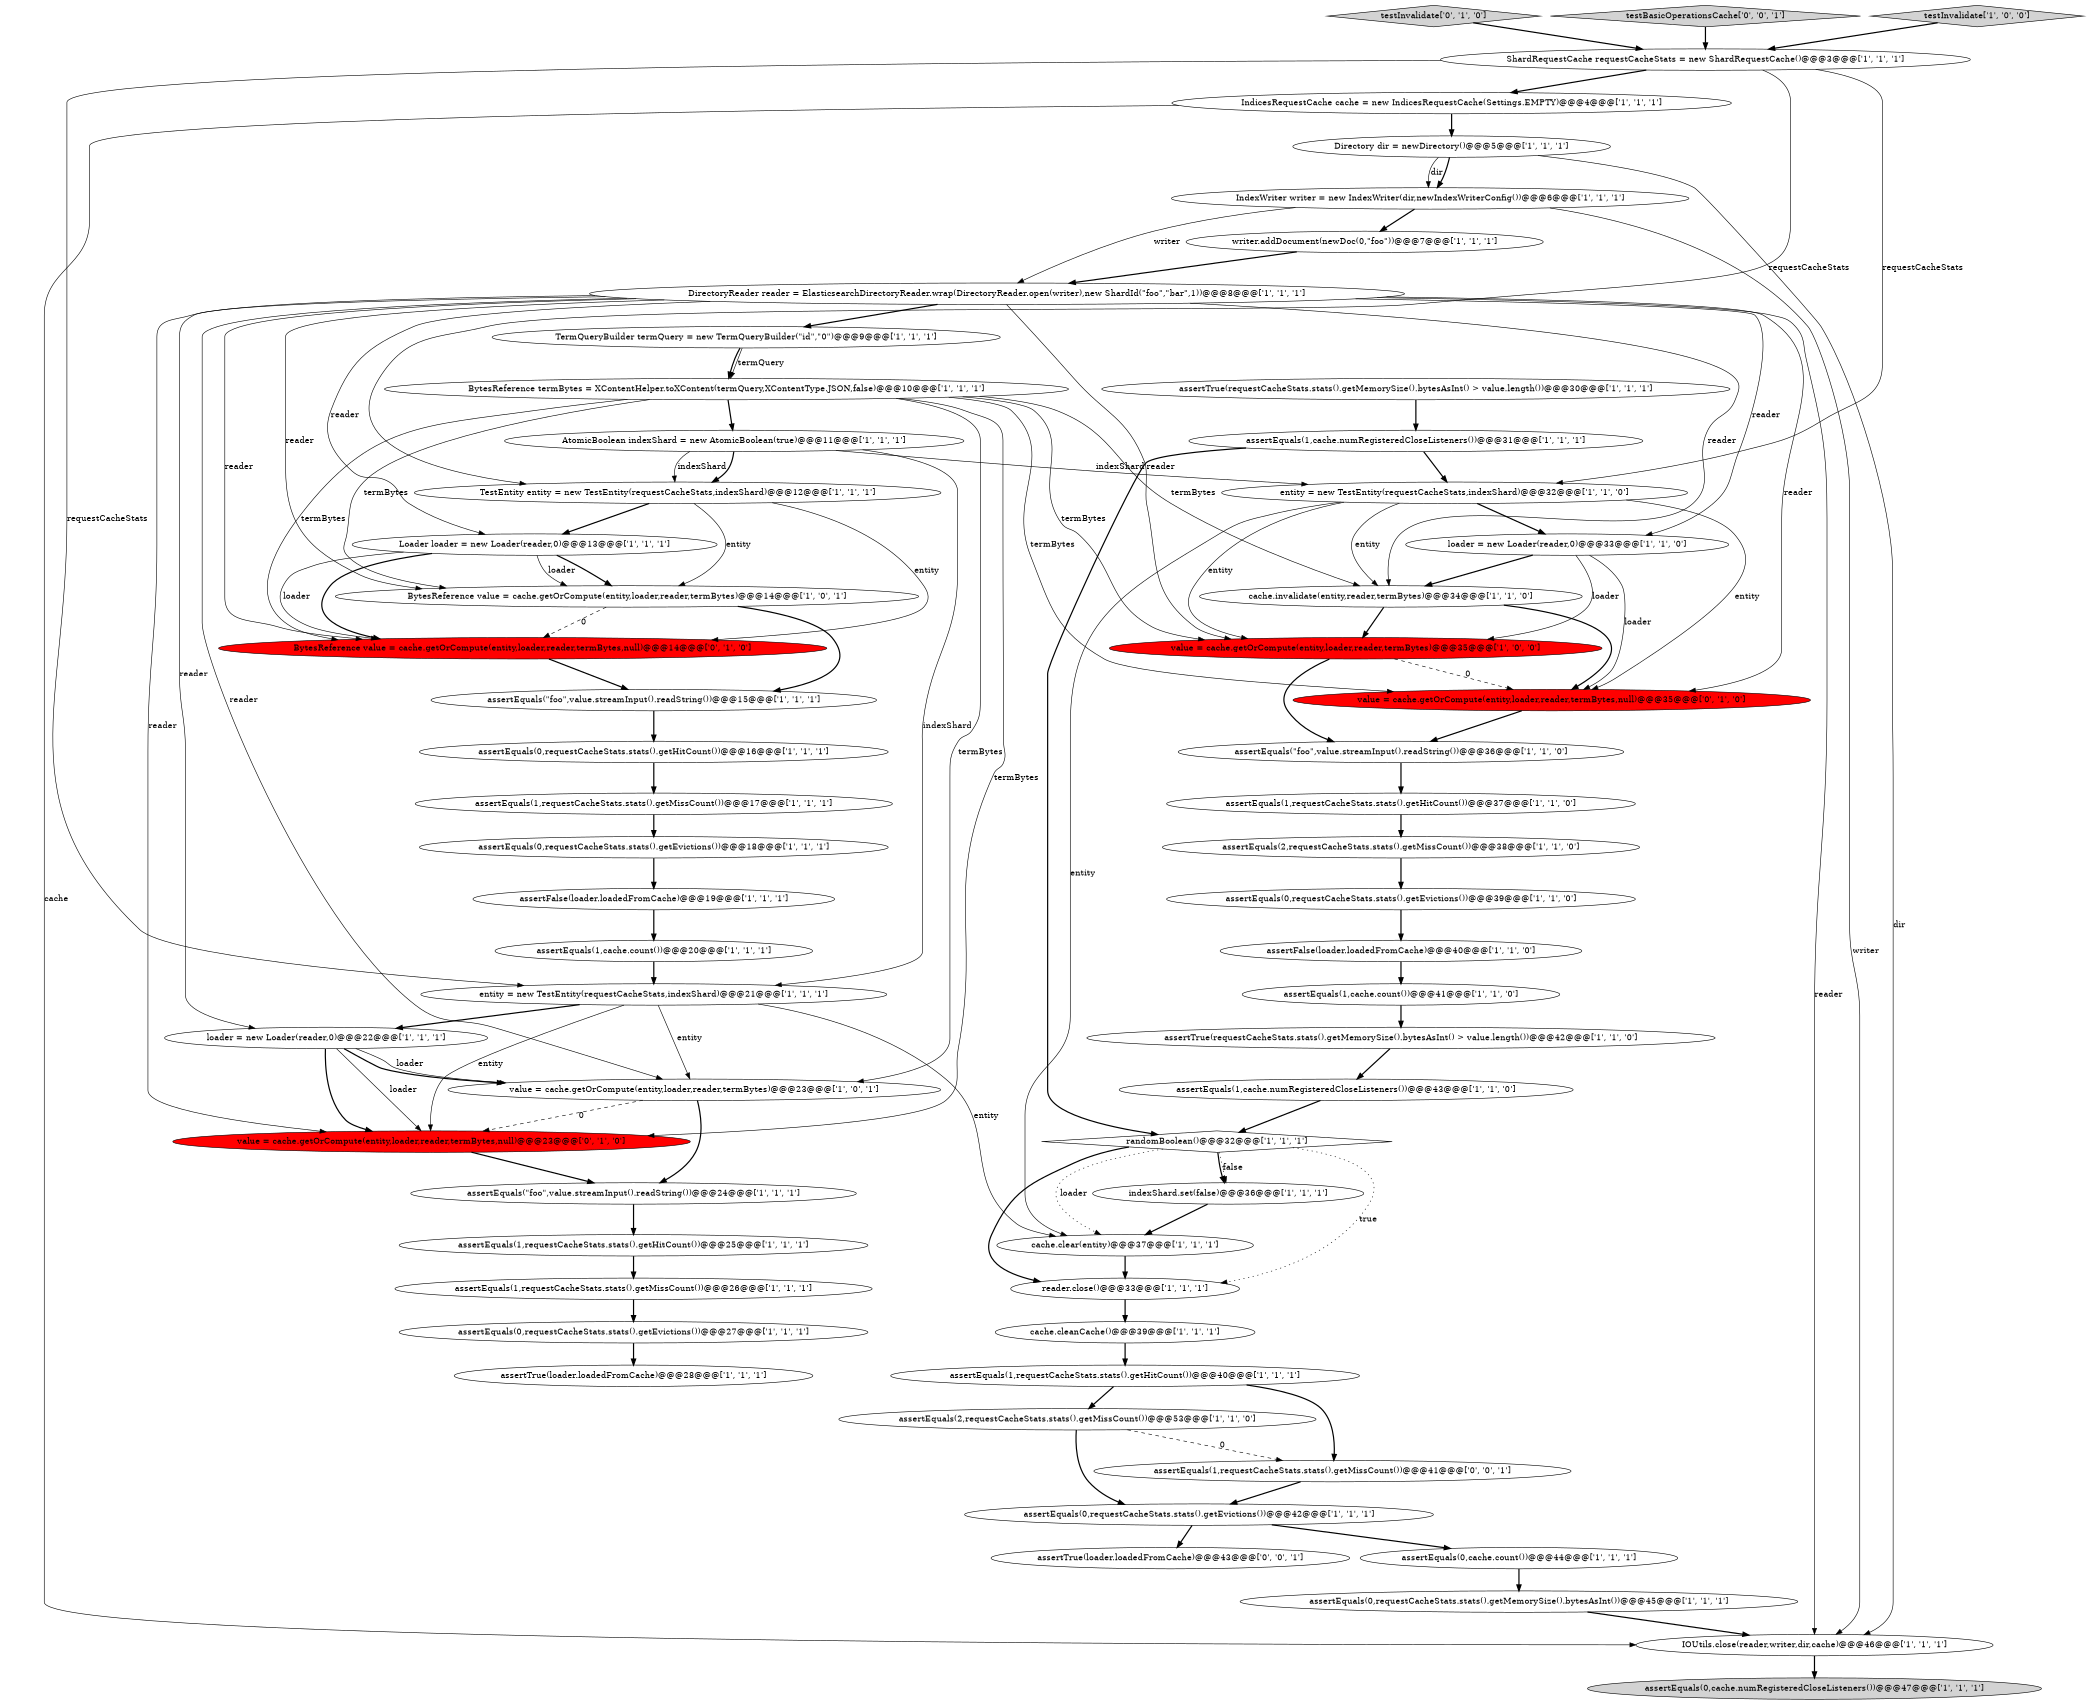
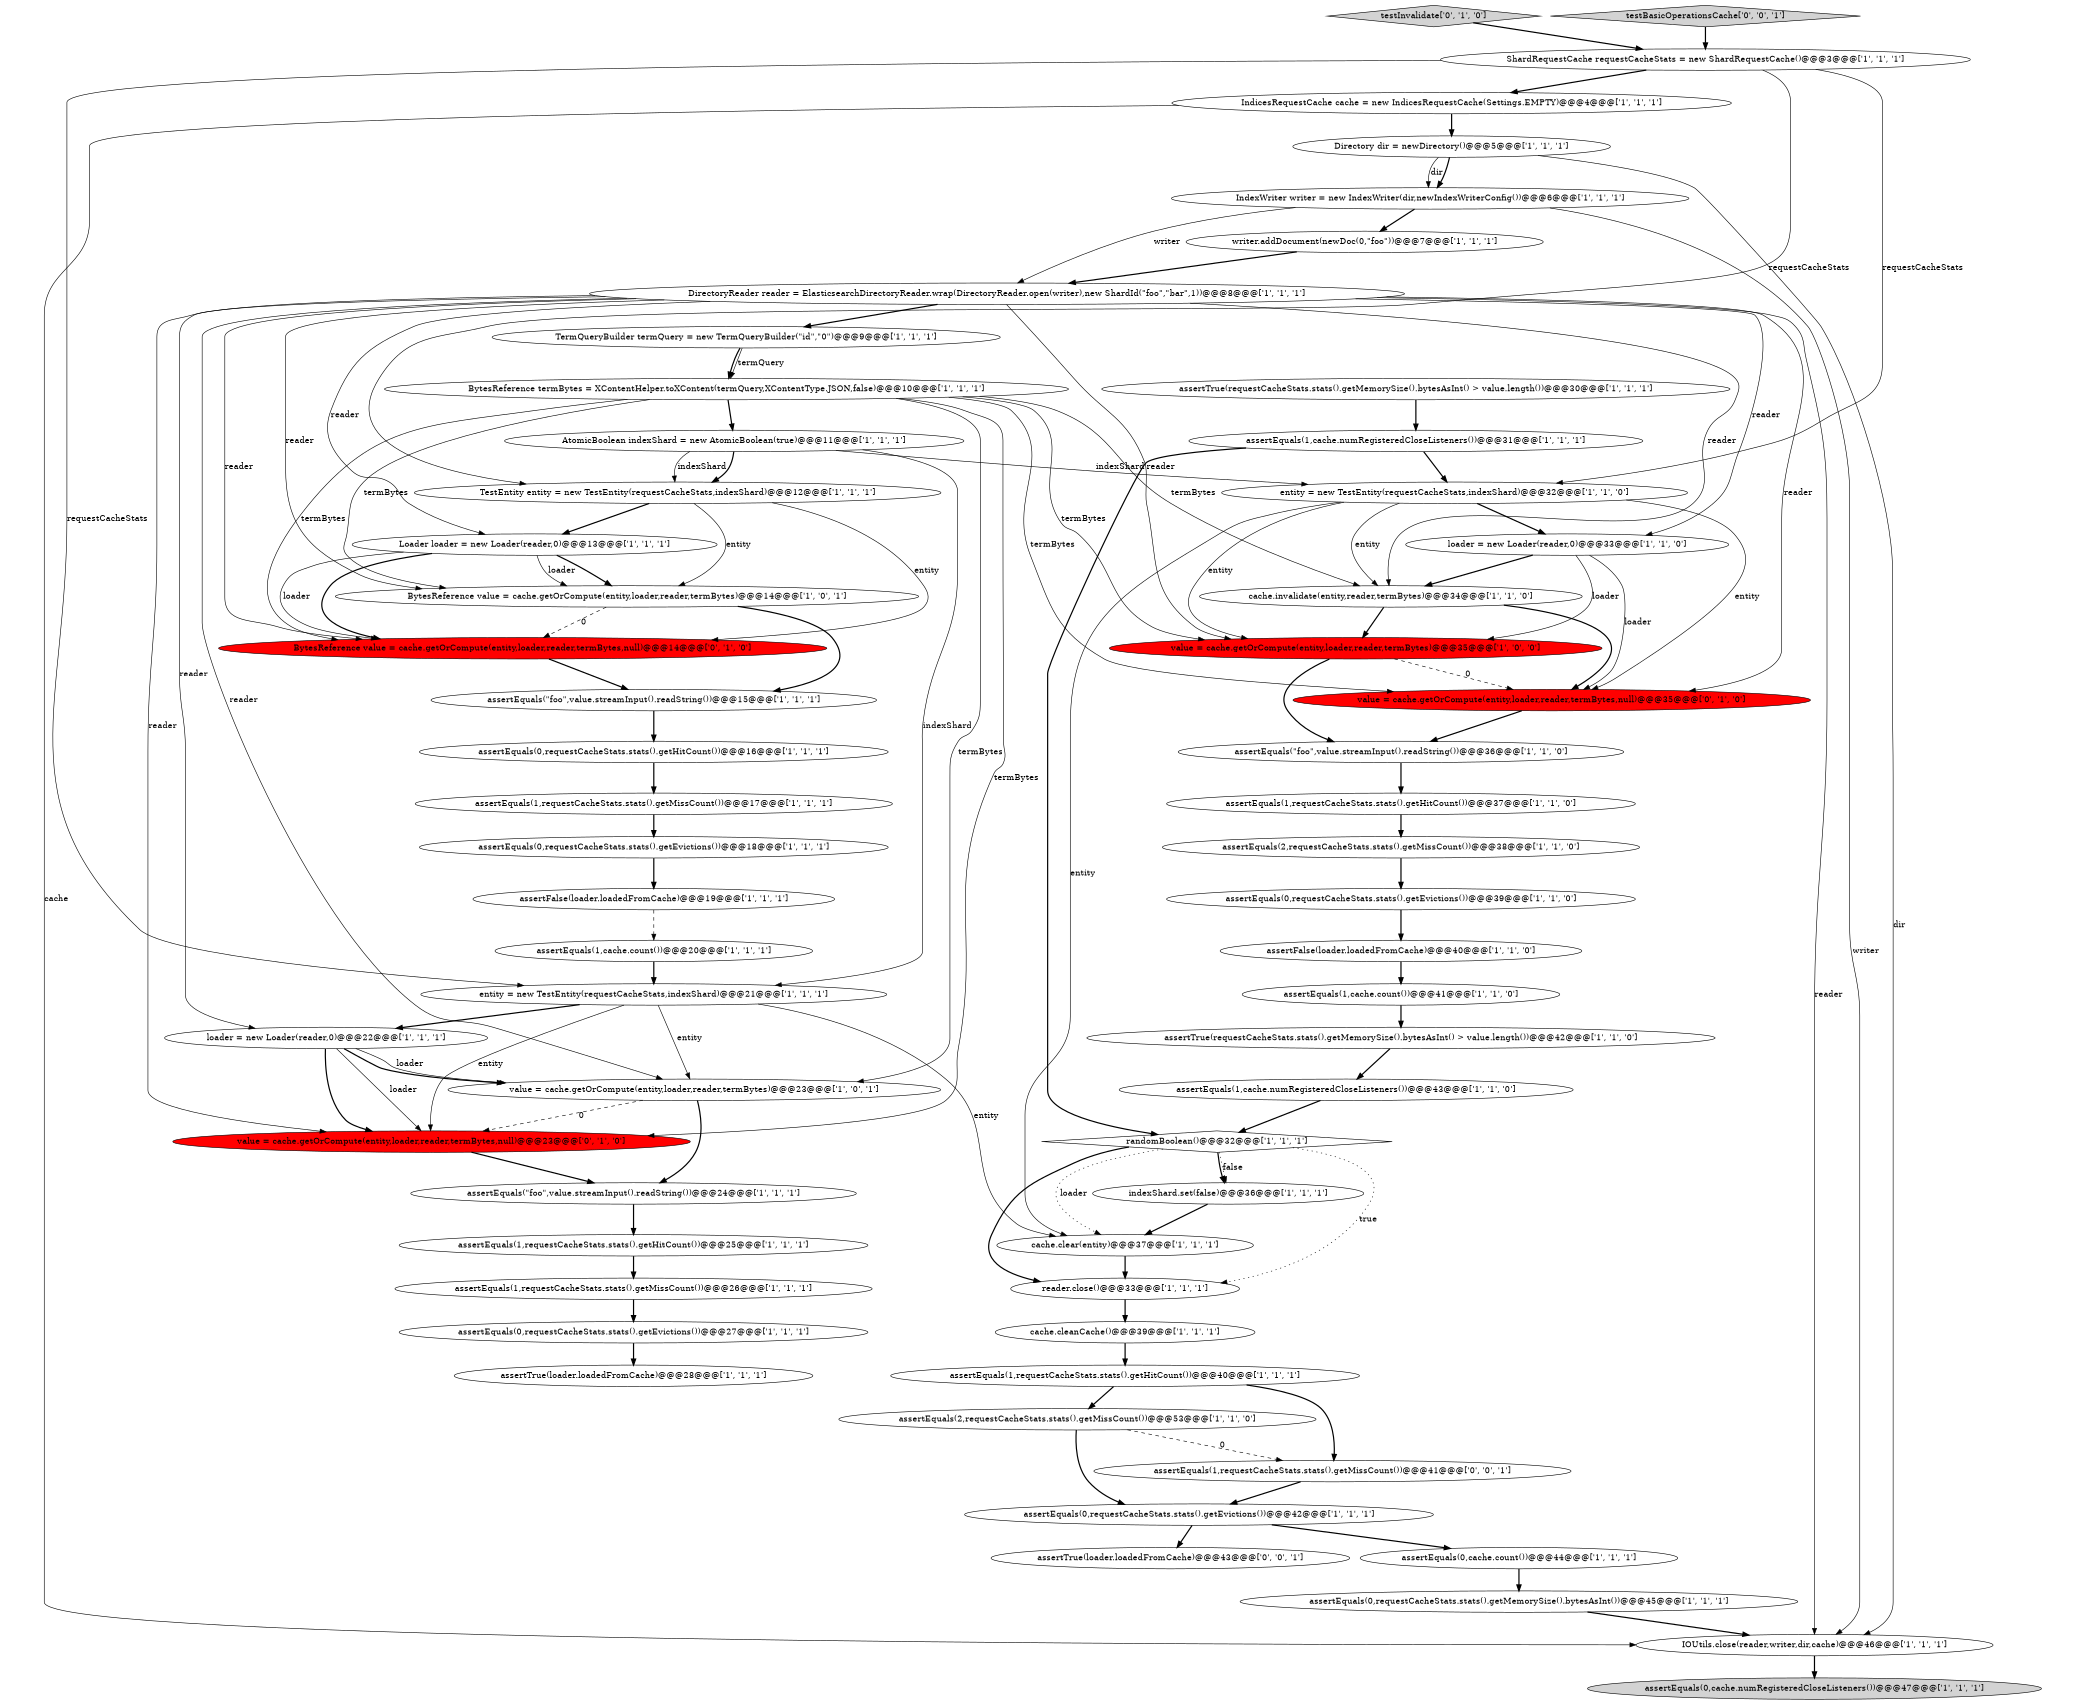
(1977, 16) -> none
(654, 922) -> (654, 922)
